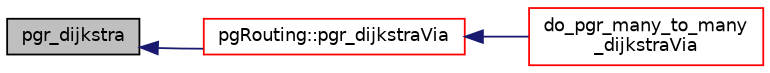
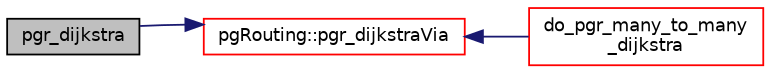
(646, 37) -> (646, 37)
(181, 49) -> (163, 25)
